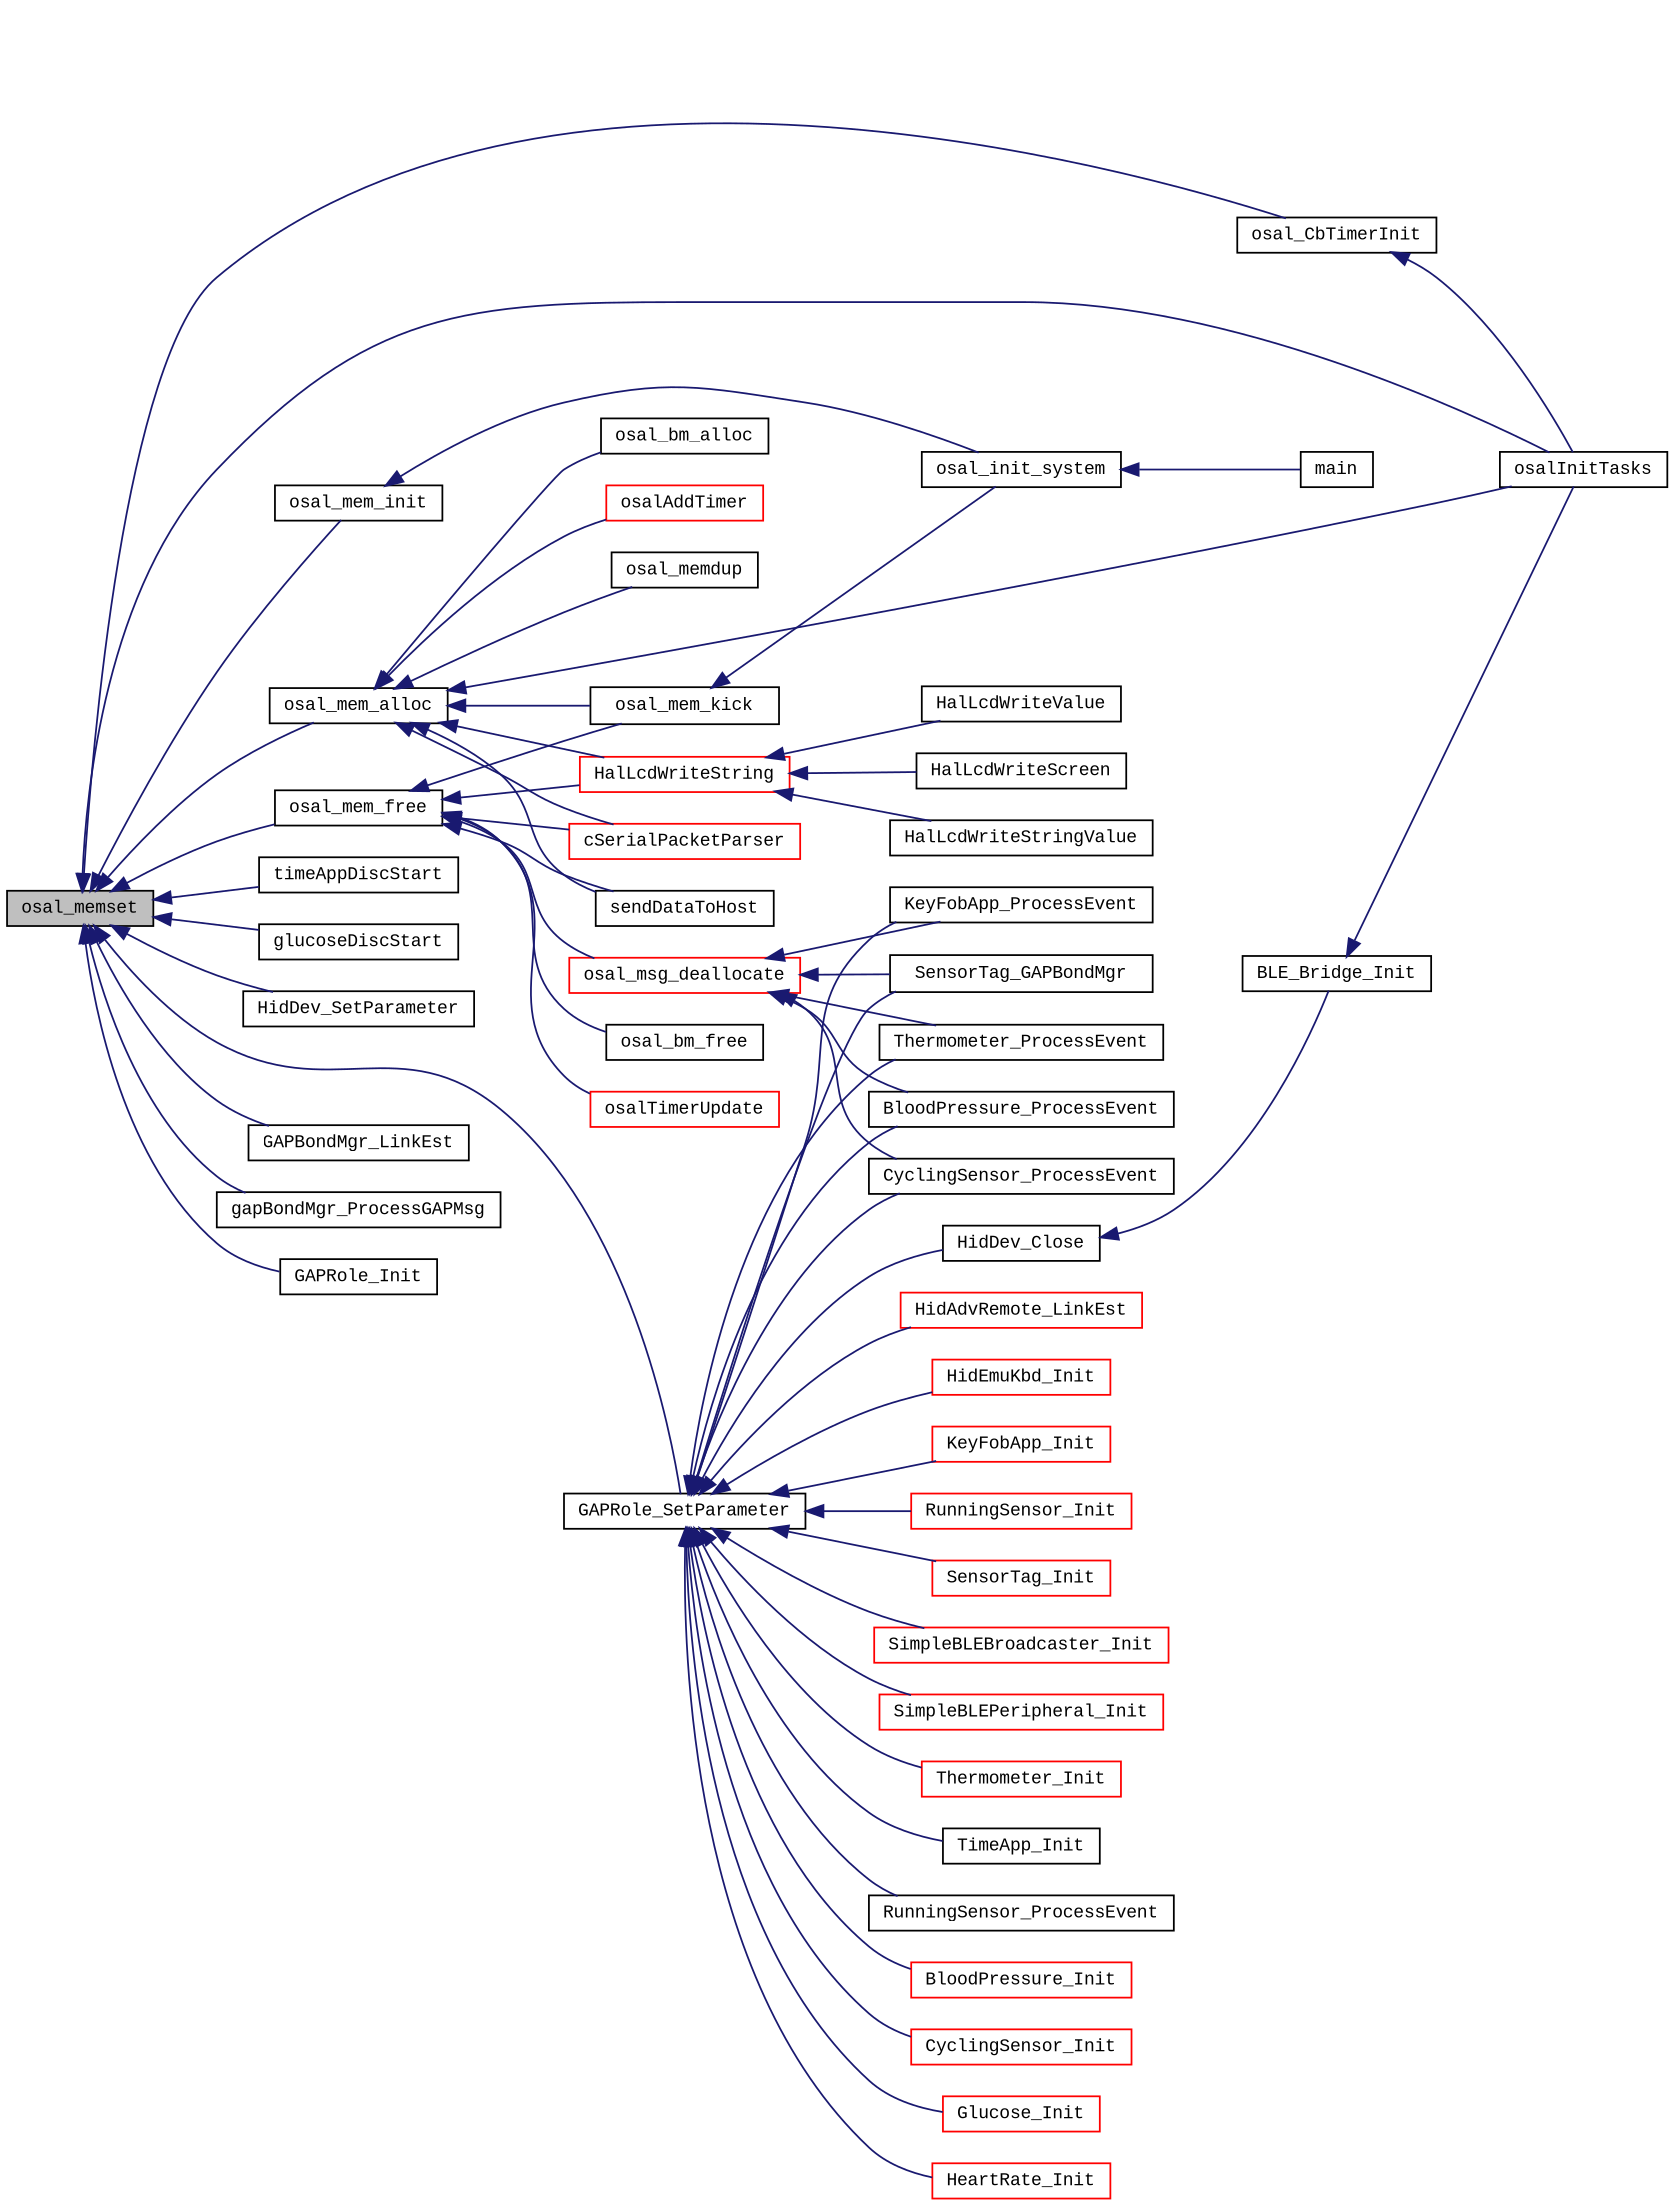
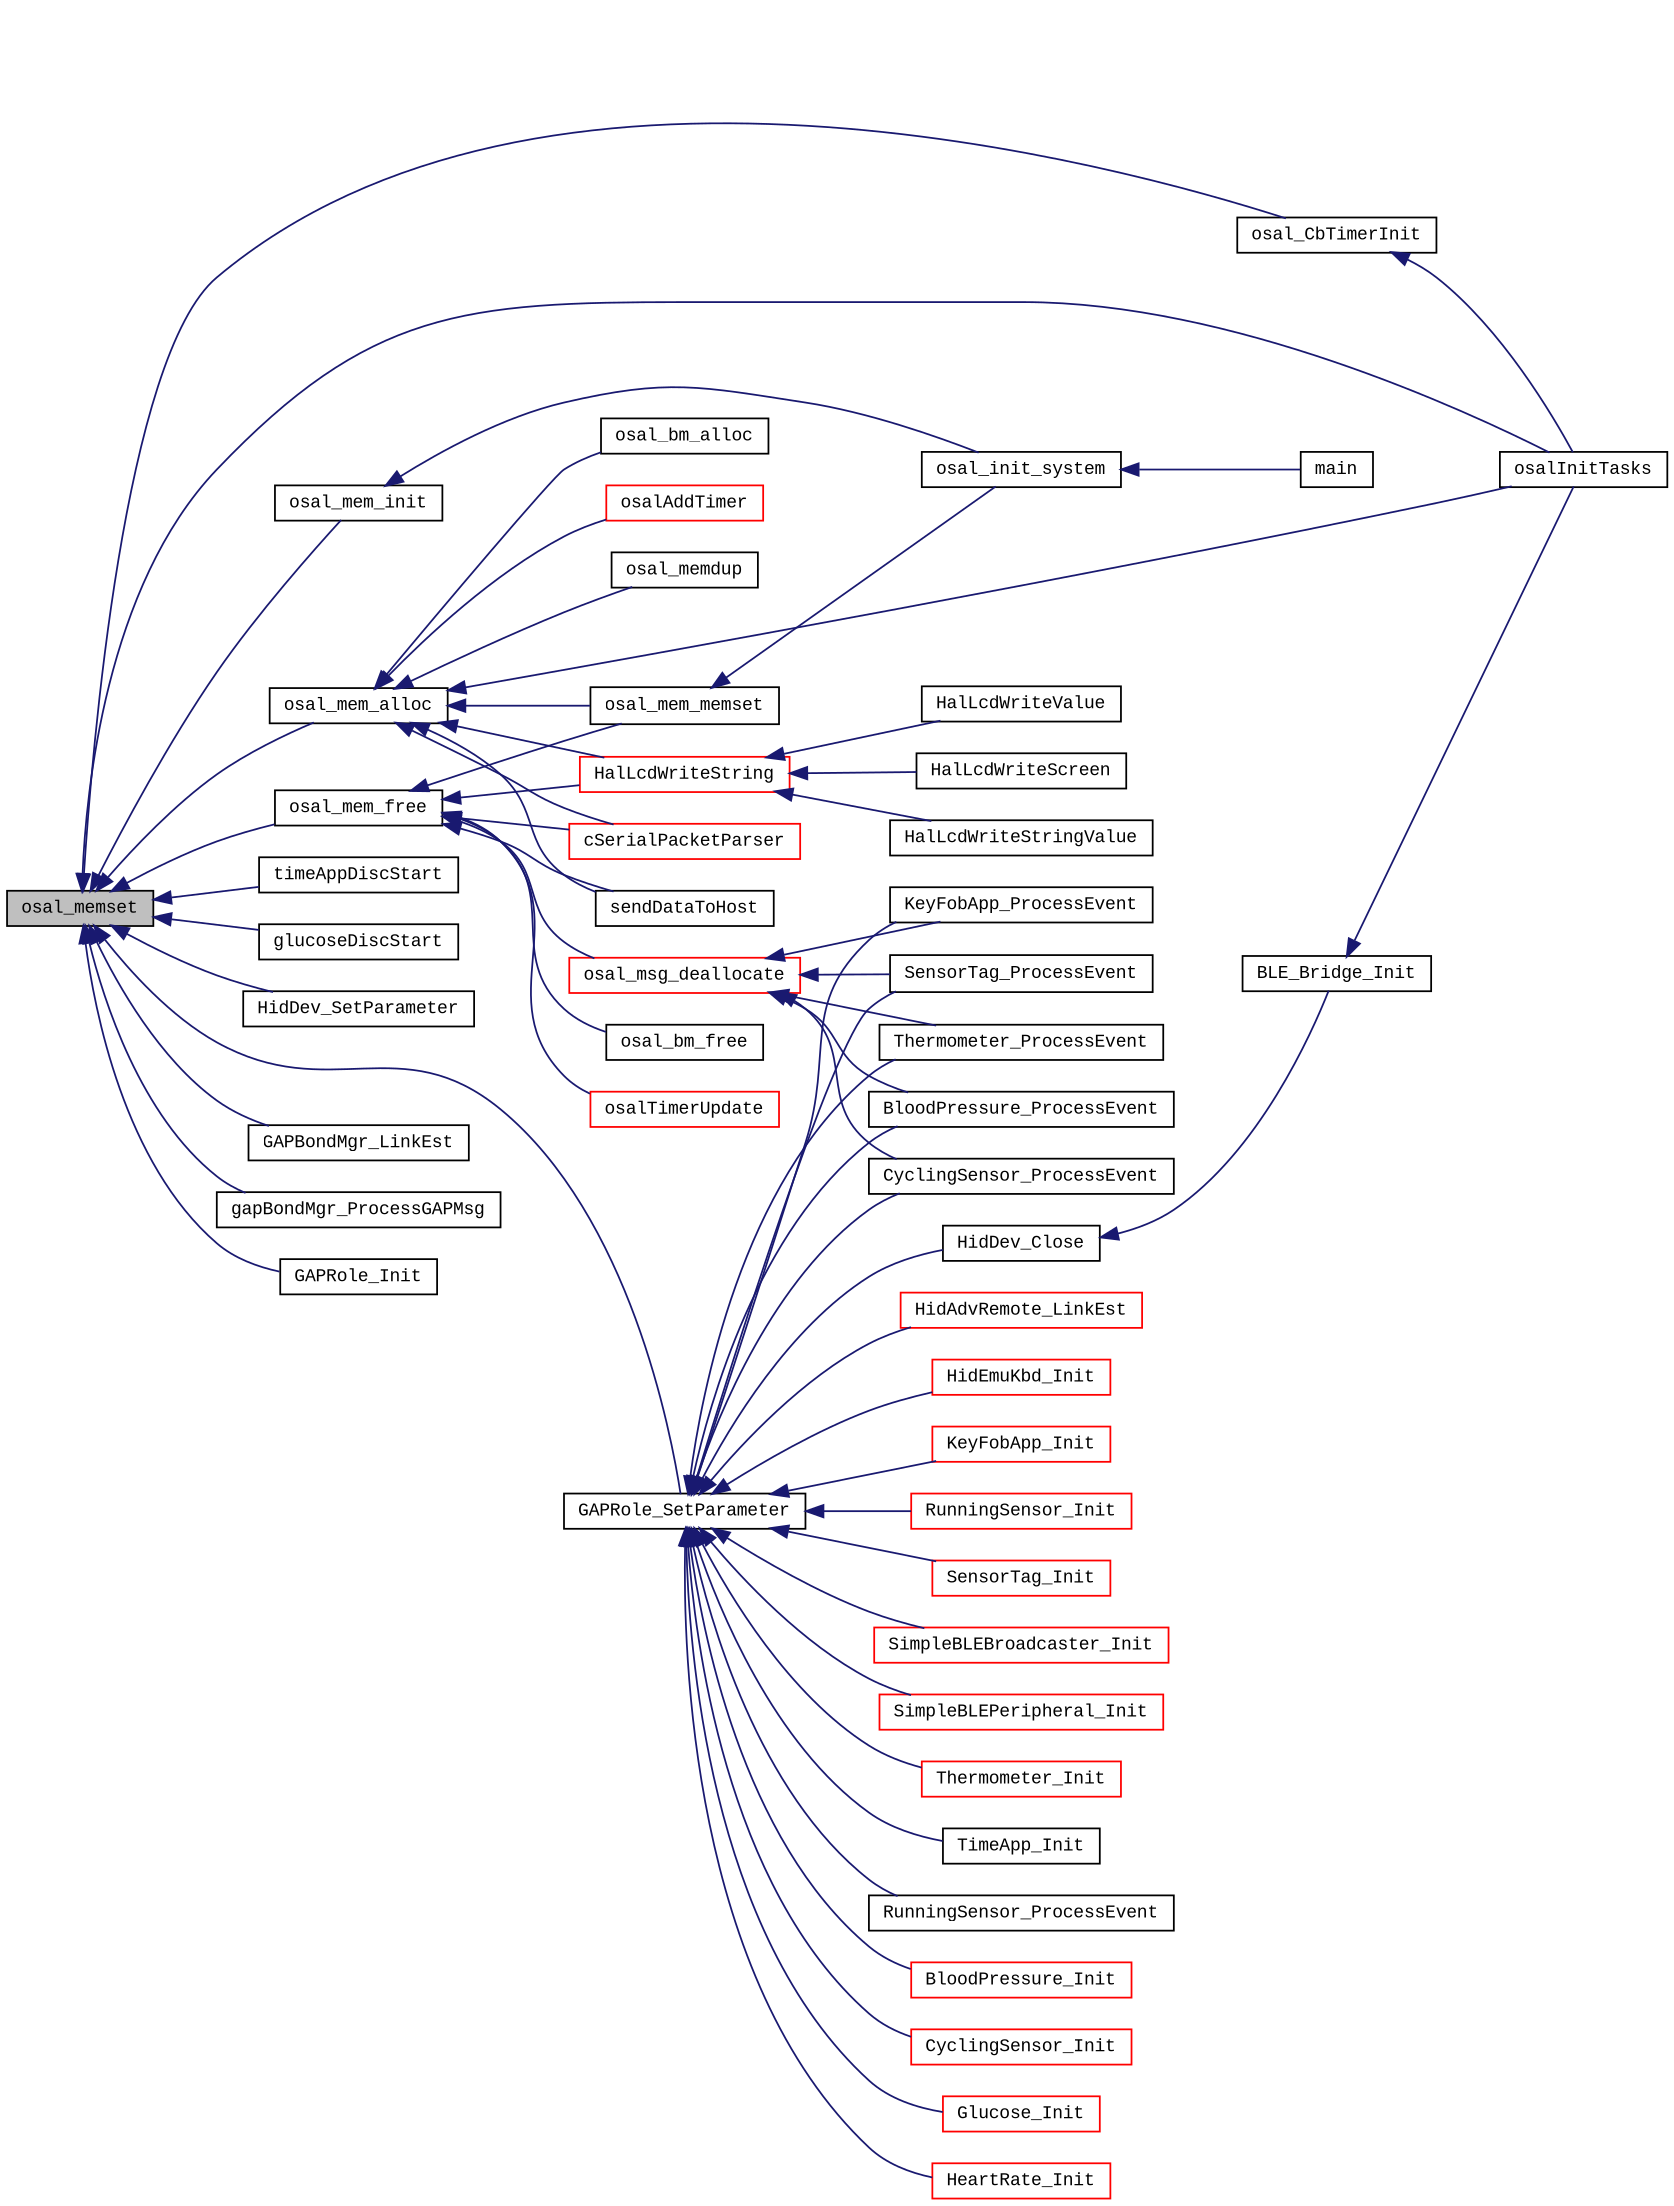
(685, 706) -> (685, 706)
(1021, 974) -> (1021, 974)
